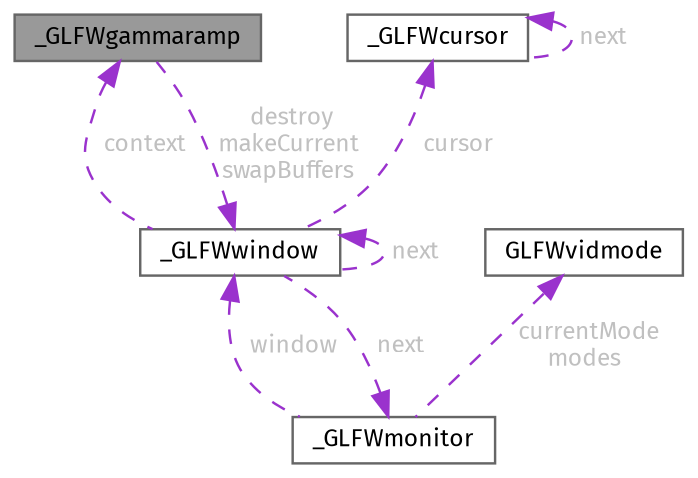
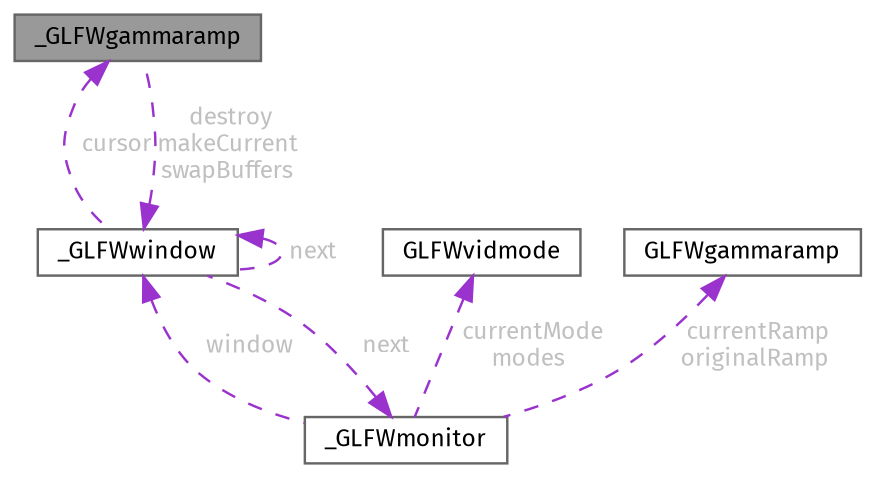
(438, 38) -> none
(141, 145) -> (113, 145)
none -> (743, 252)
